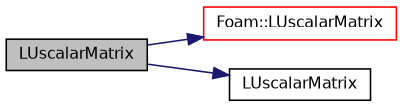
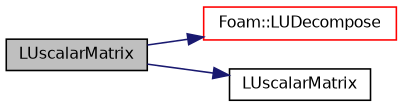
(300, 24) -> (300, 24)
